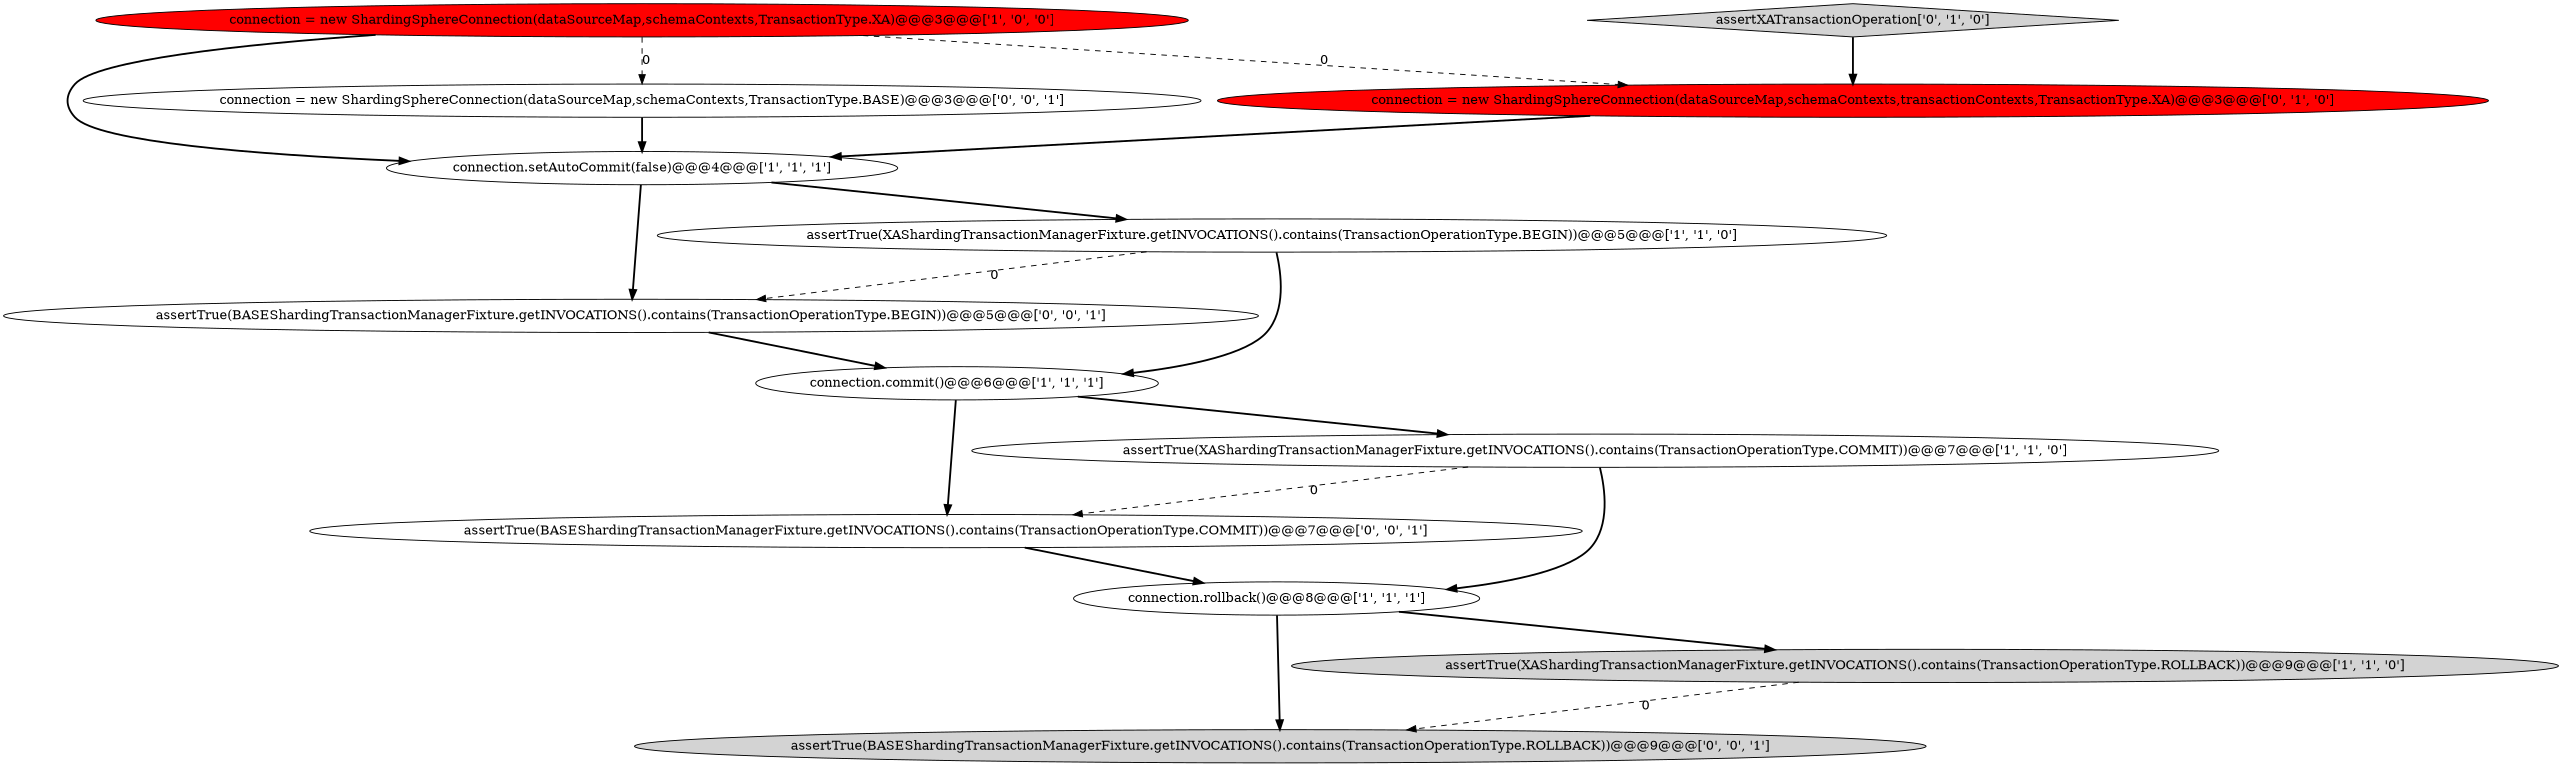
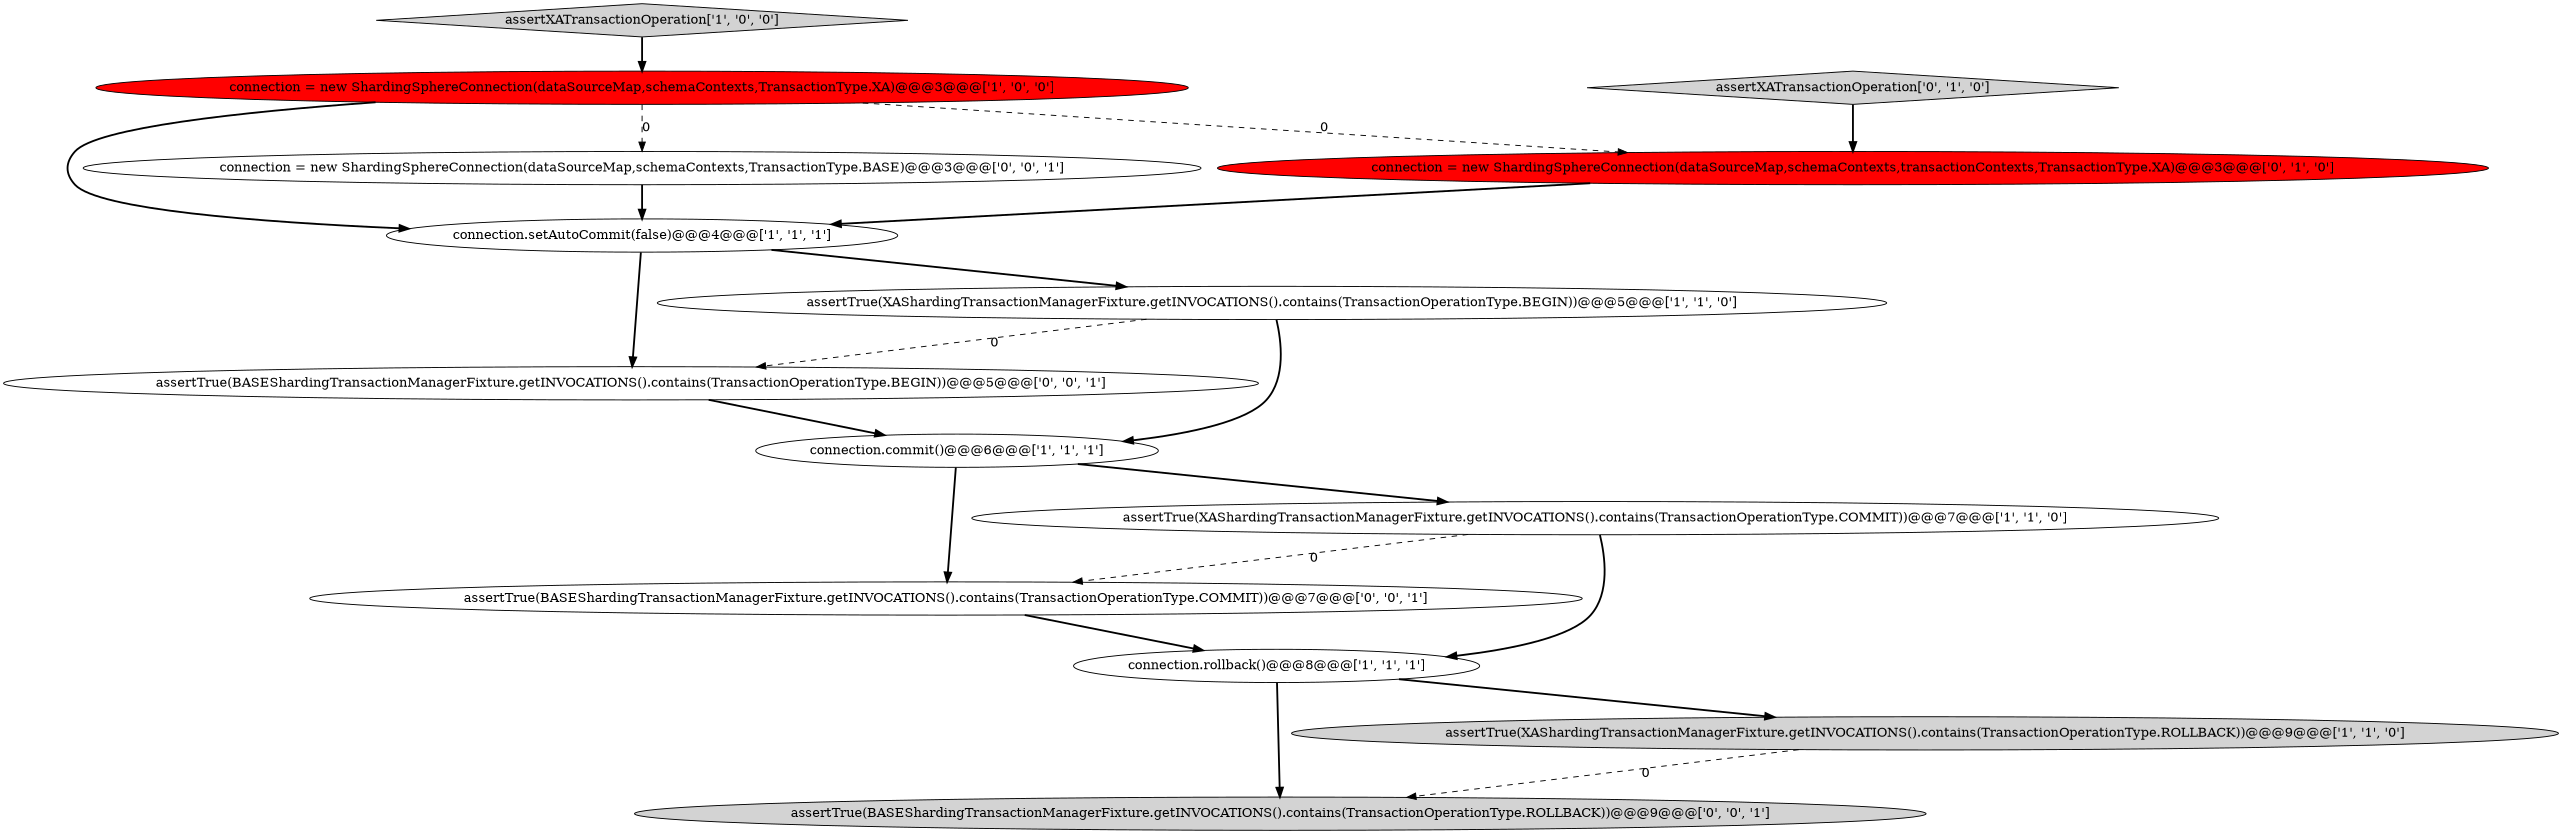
none -> (642, 20)
